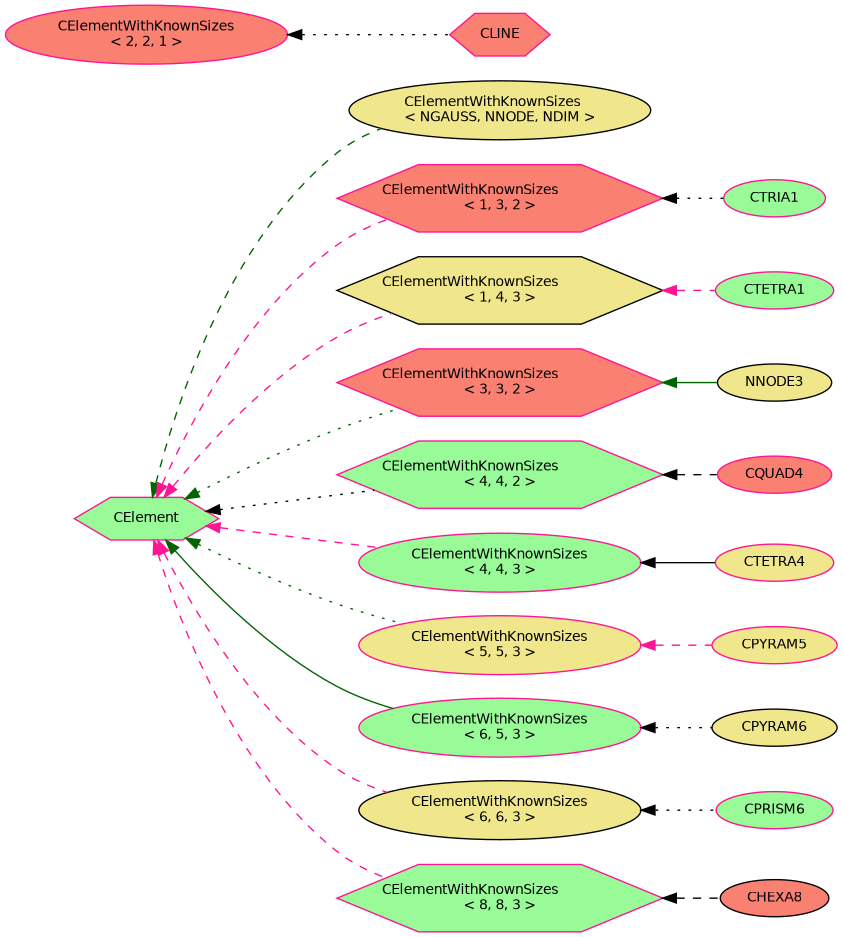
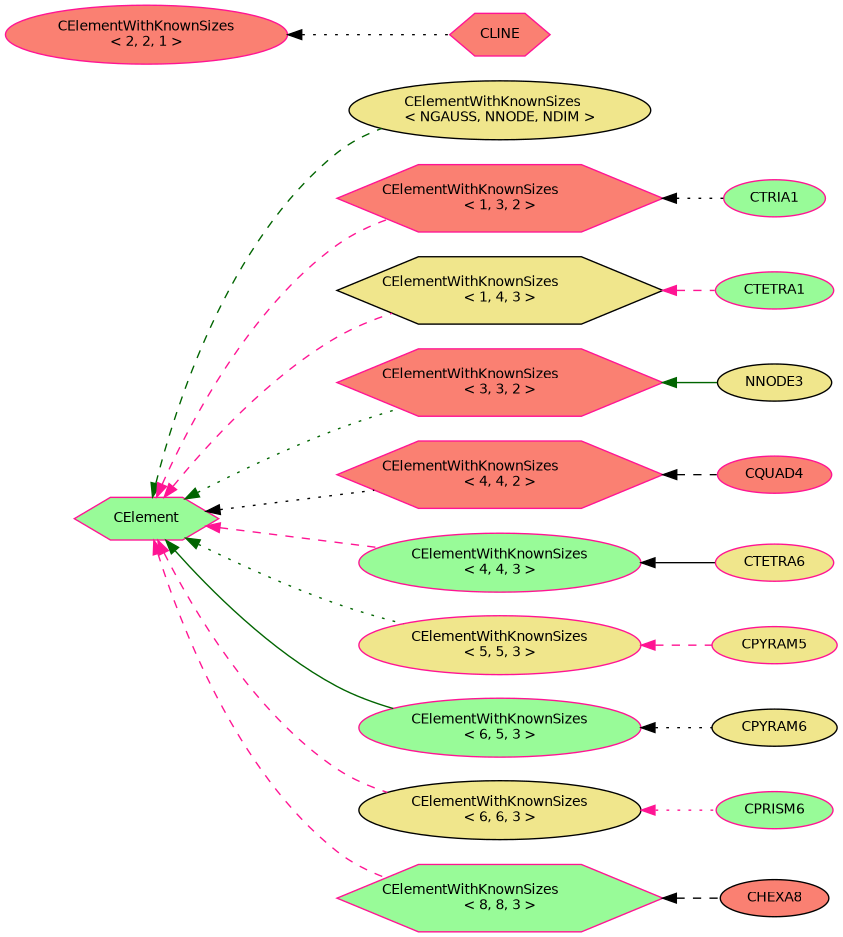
(500, 475) -> (500, 475)
(775, 563) -> (775, 563)
(686, 810) -> (686, 810)
